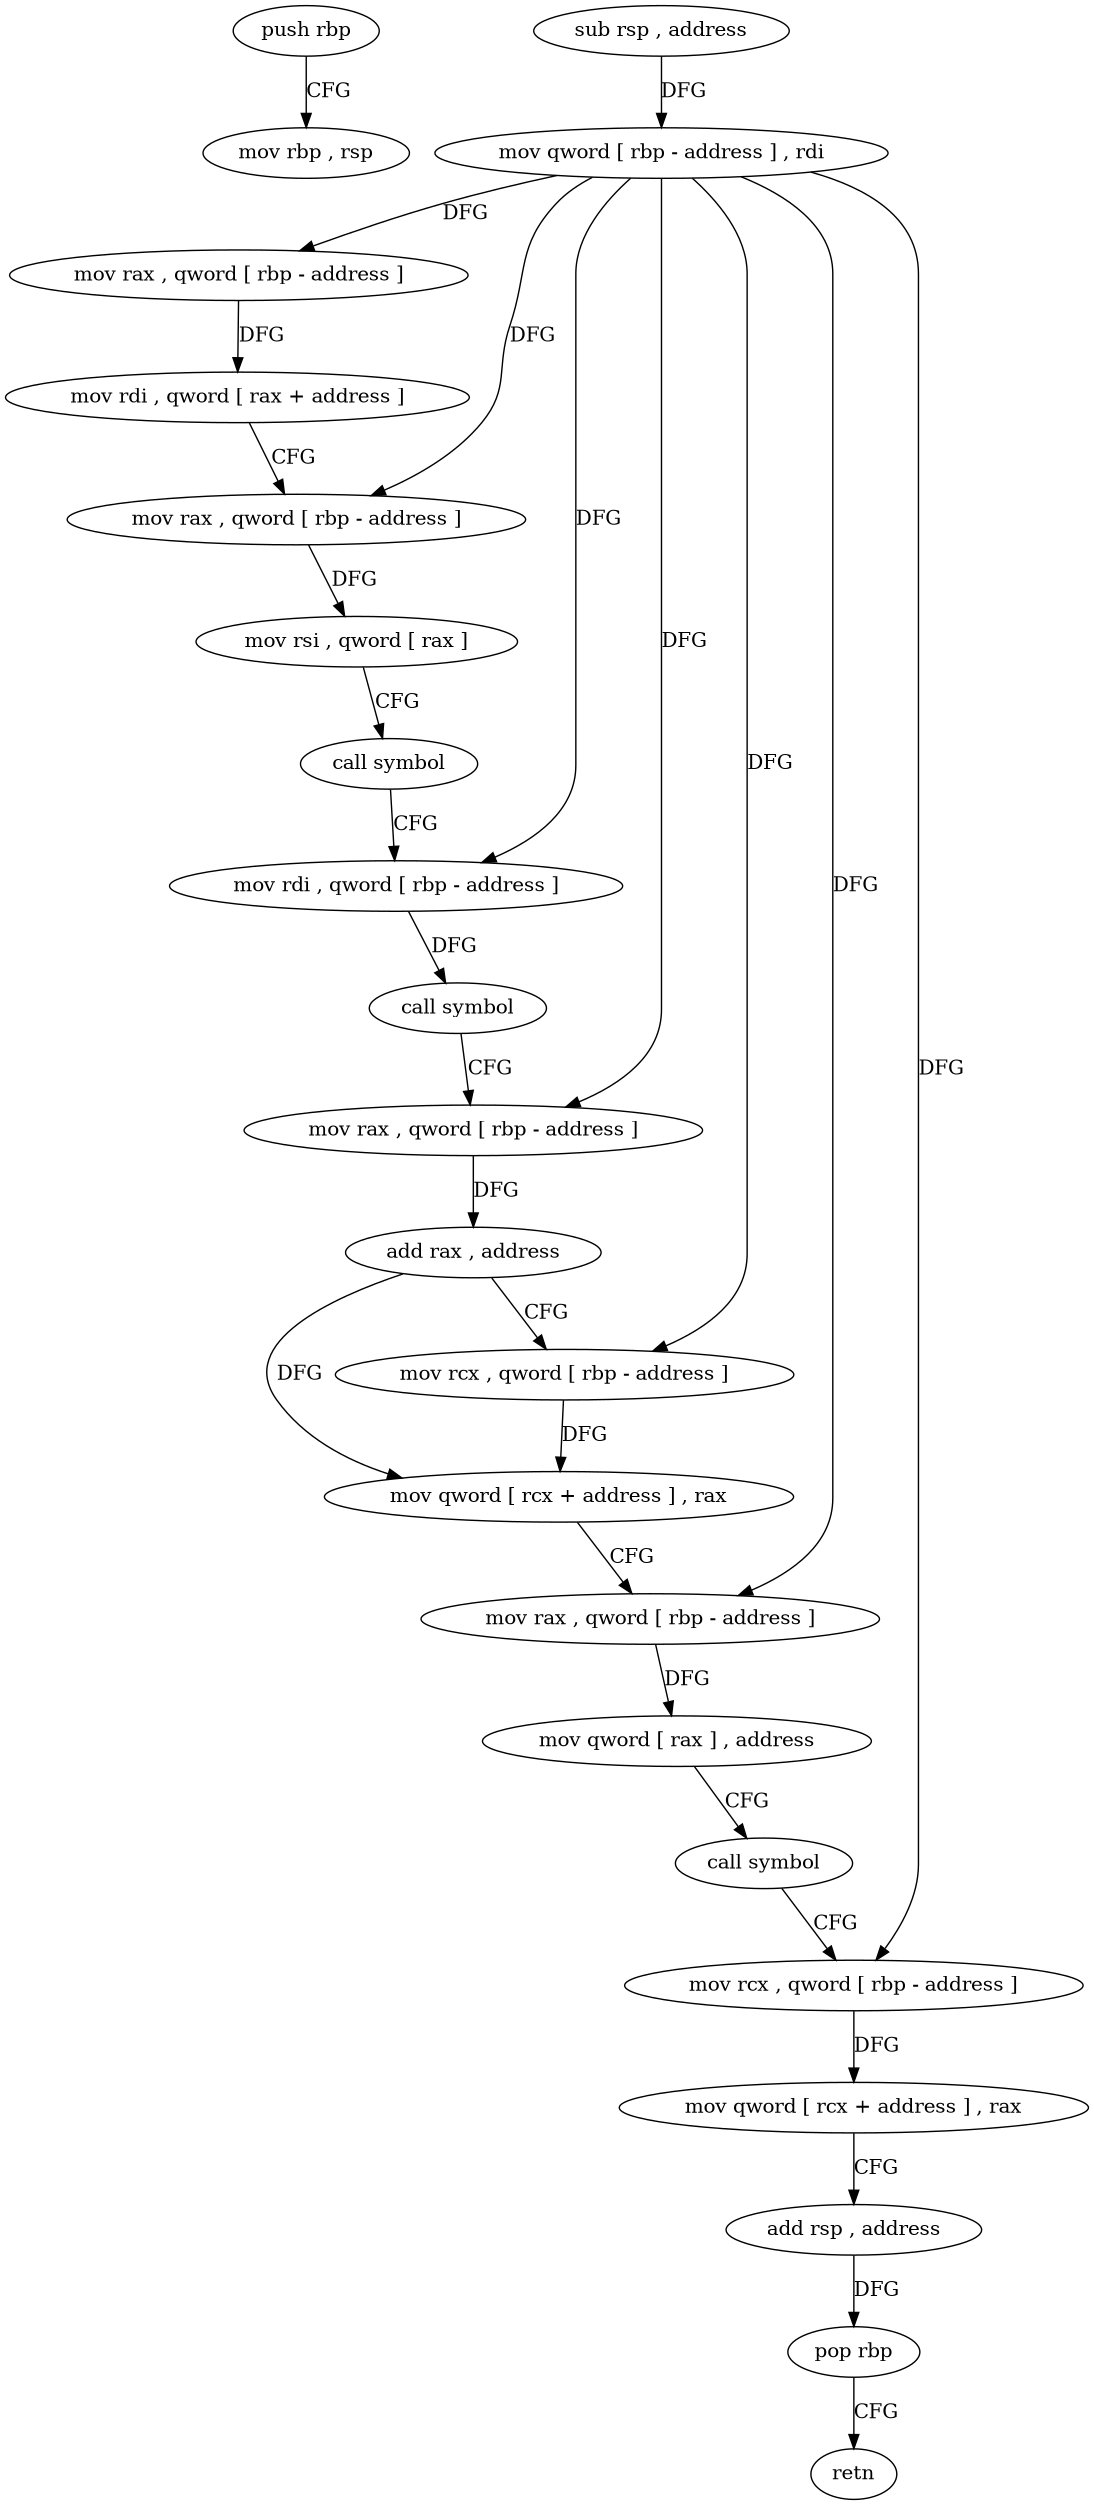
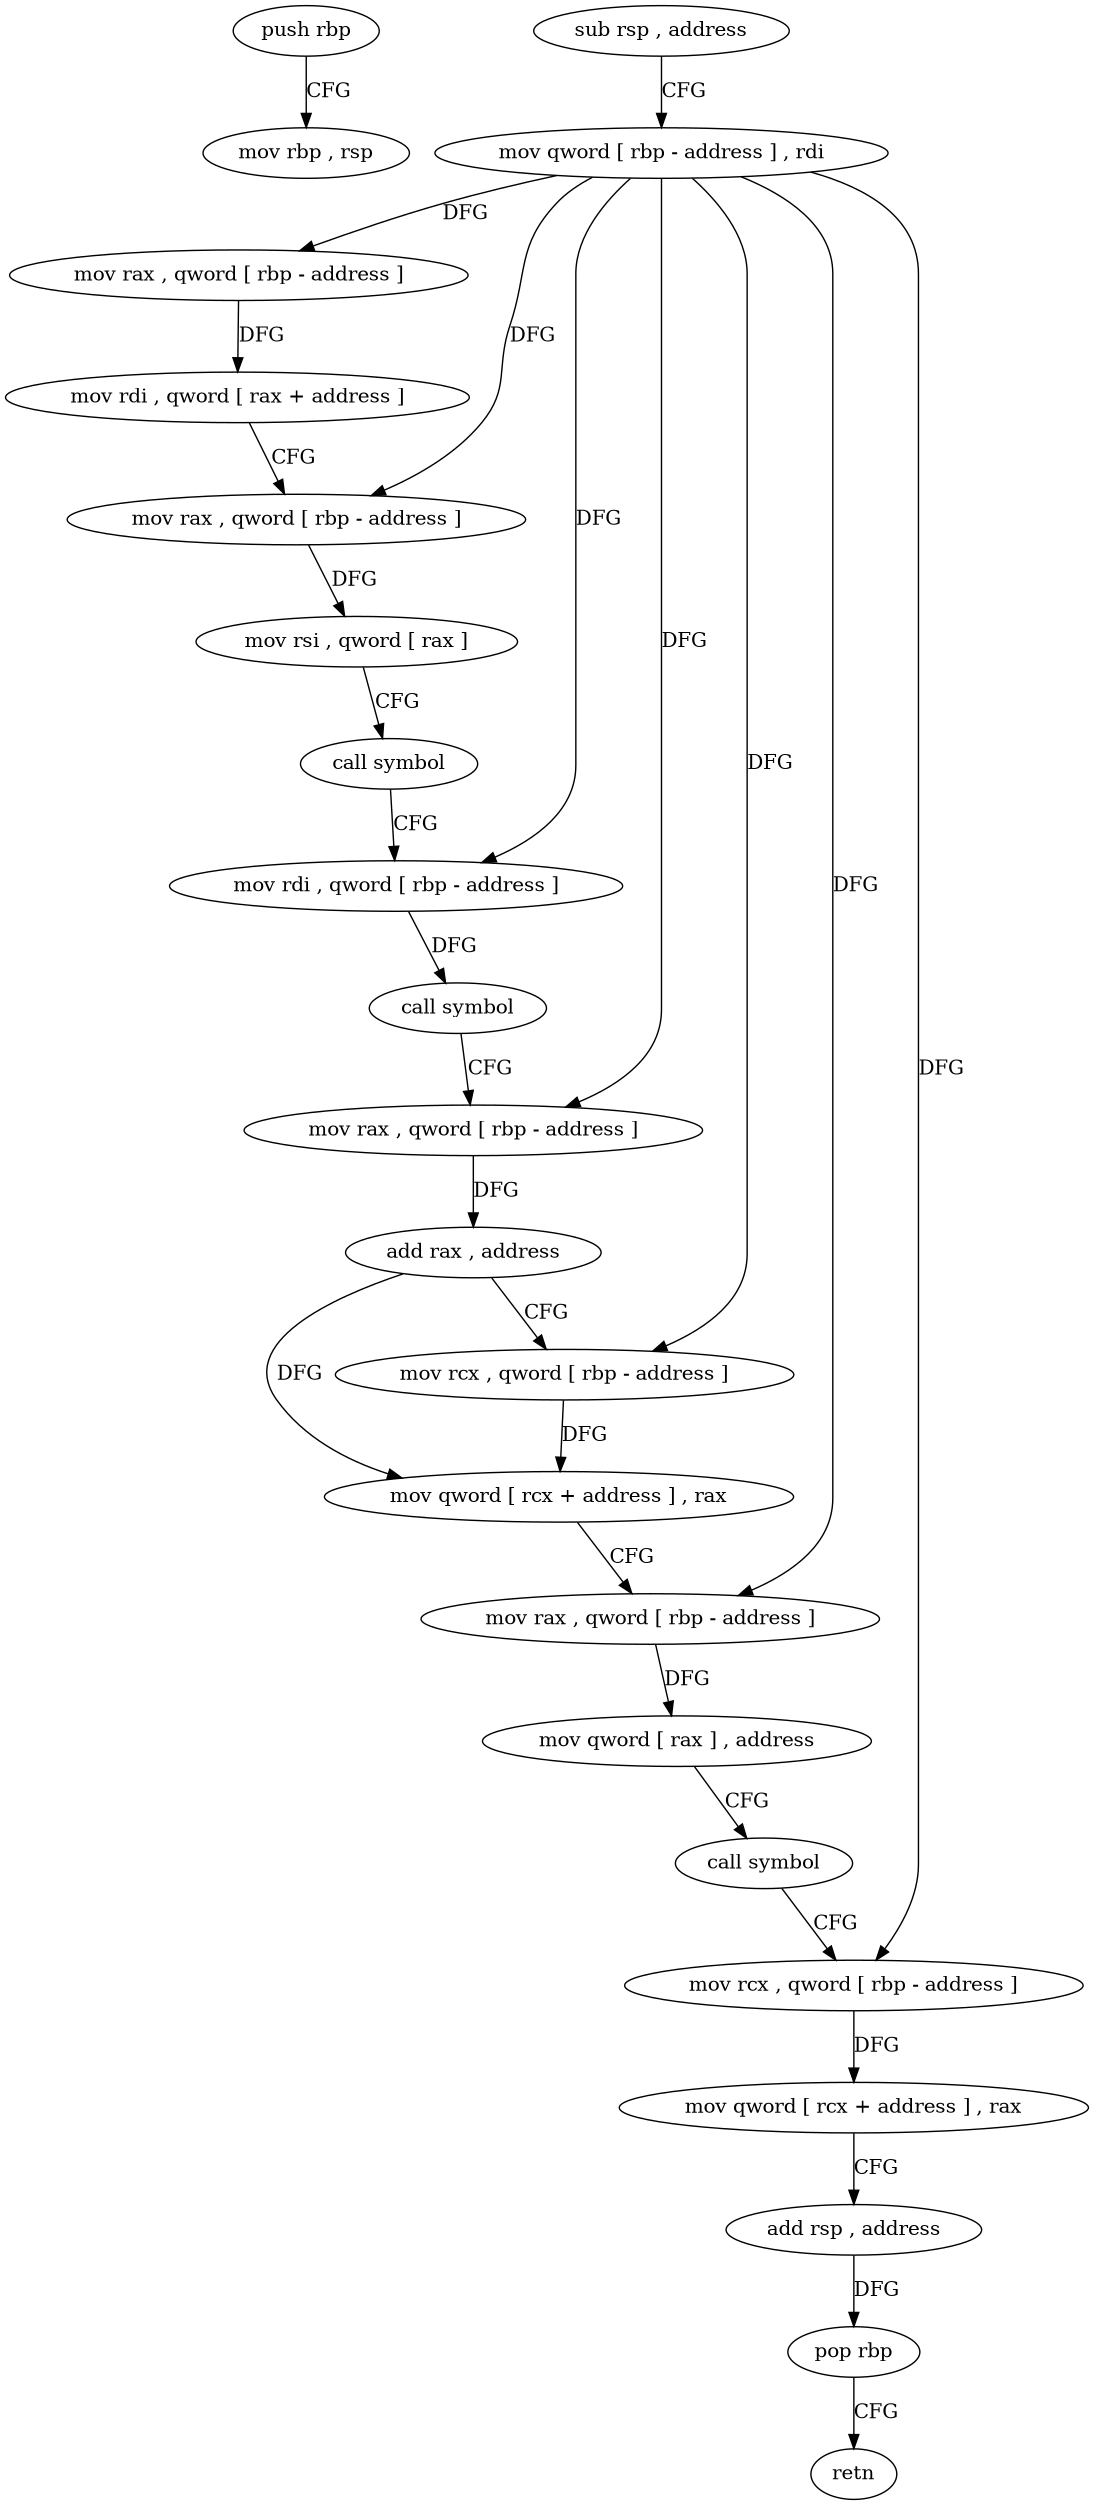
(684, 92) -> (684, 92)
